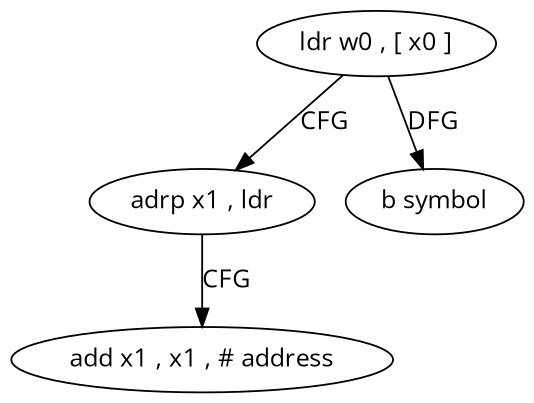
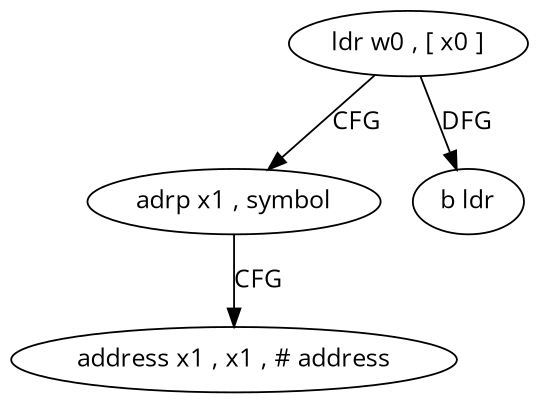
(202, 202) -> (234, 202)
(435, 202) -> (468, 202)
(202, 360) -> (234, 360)
